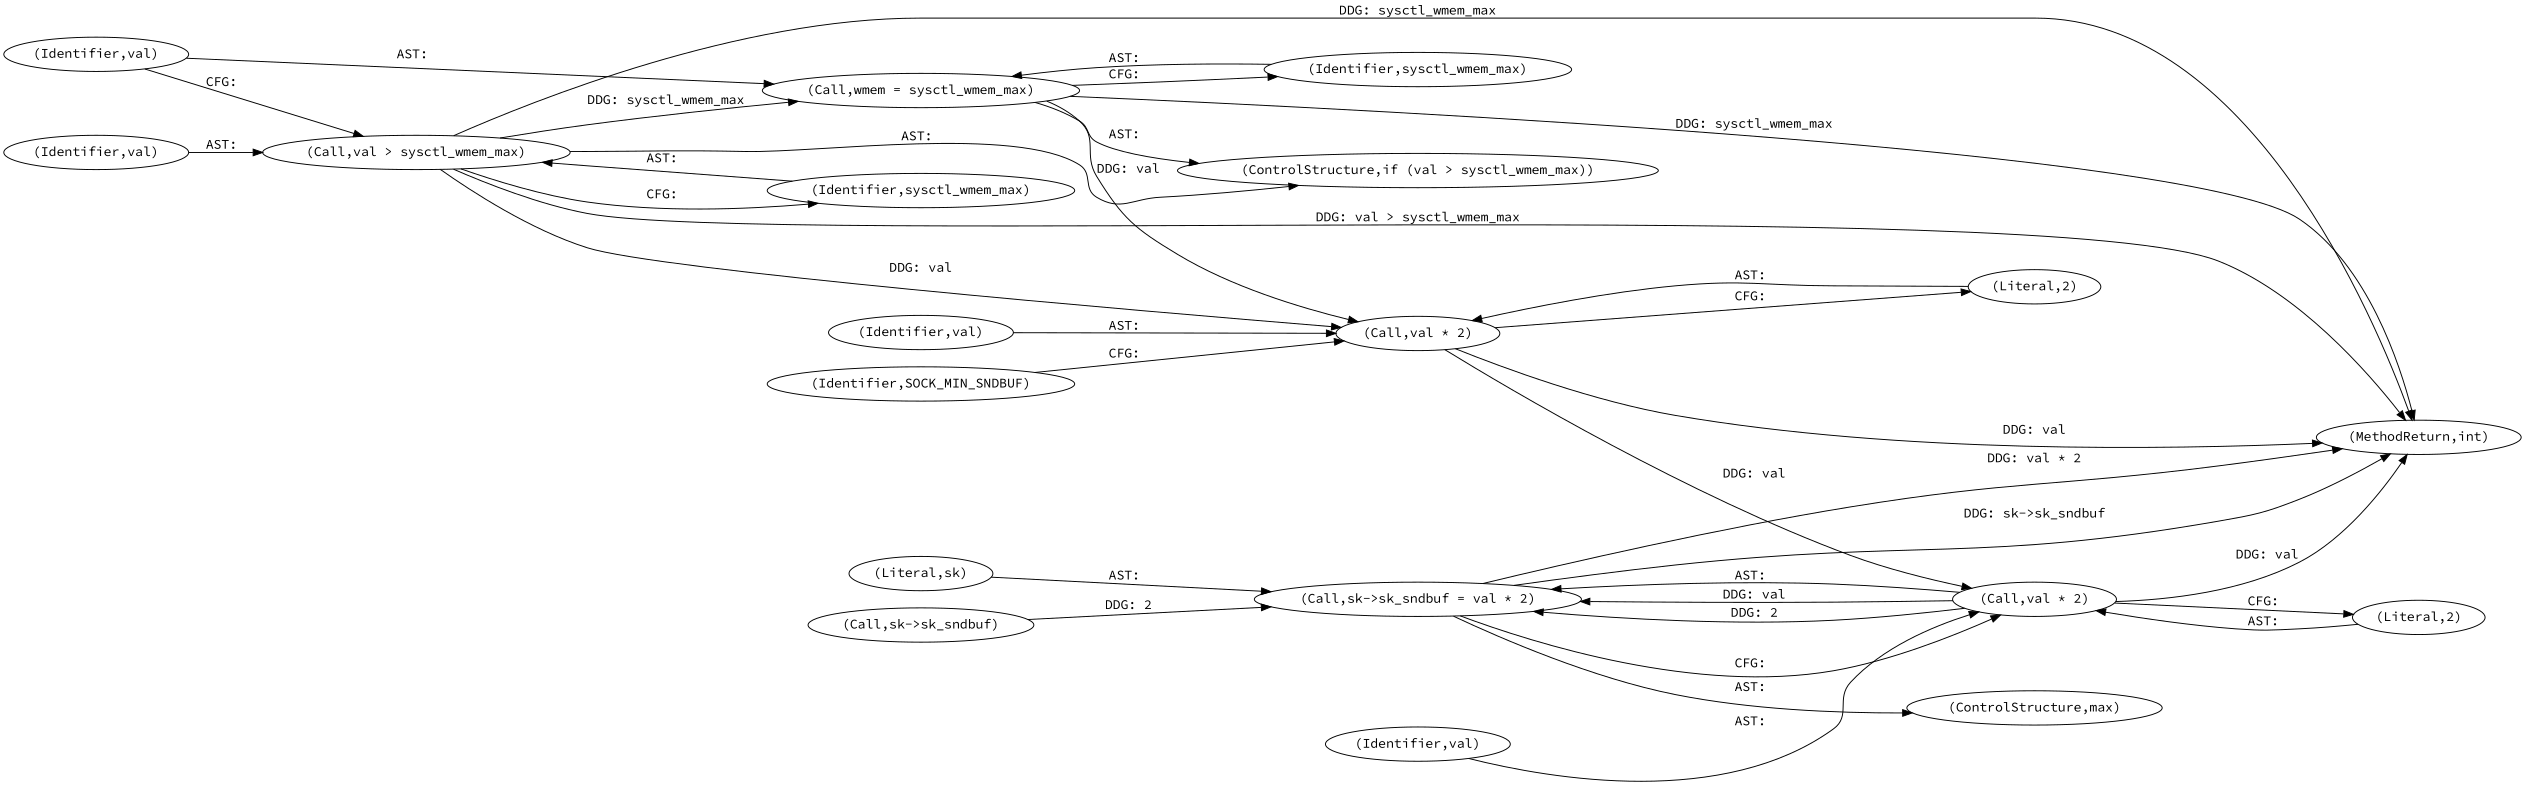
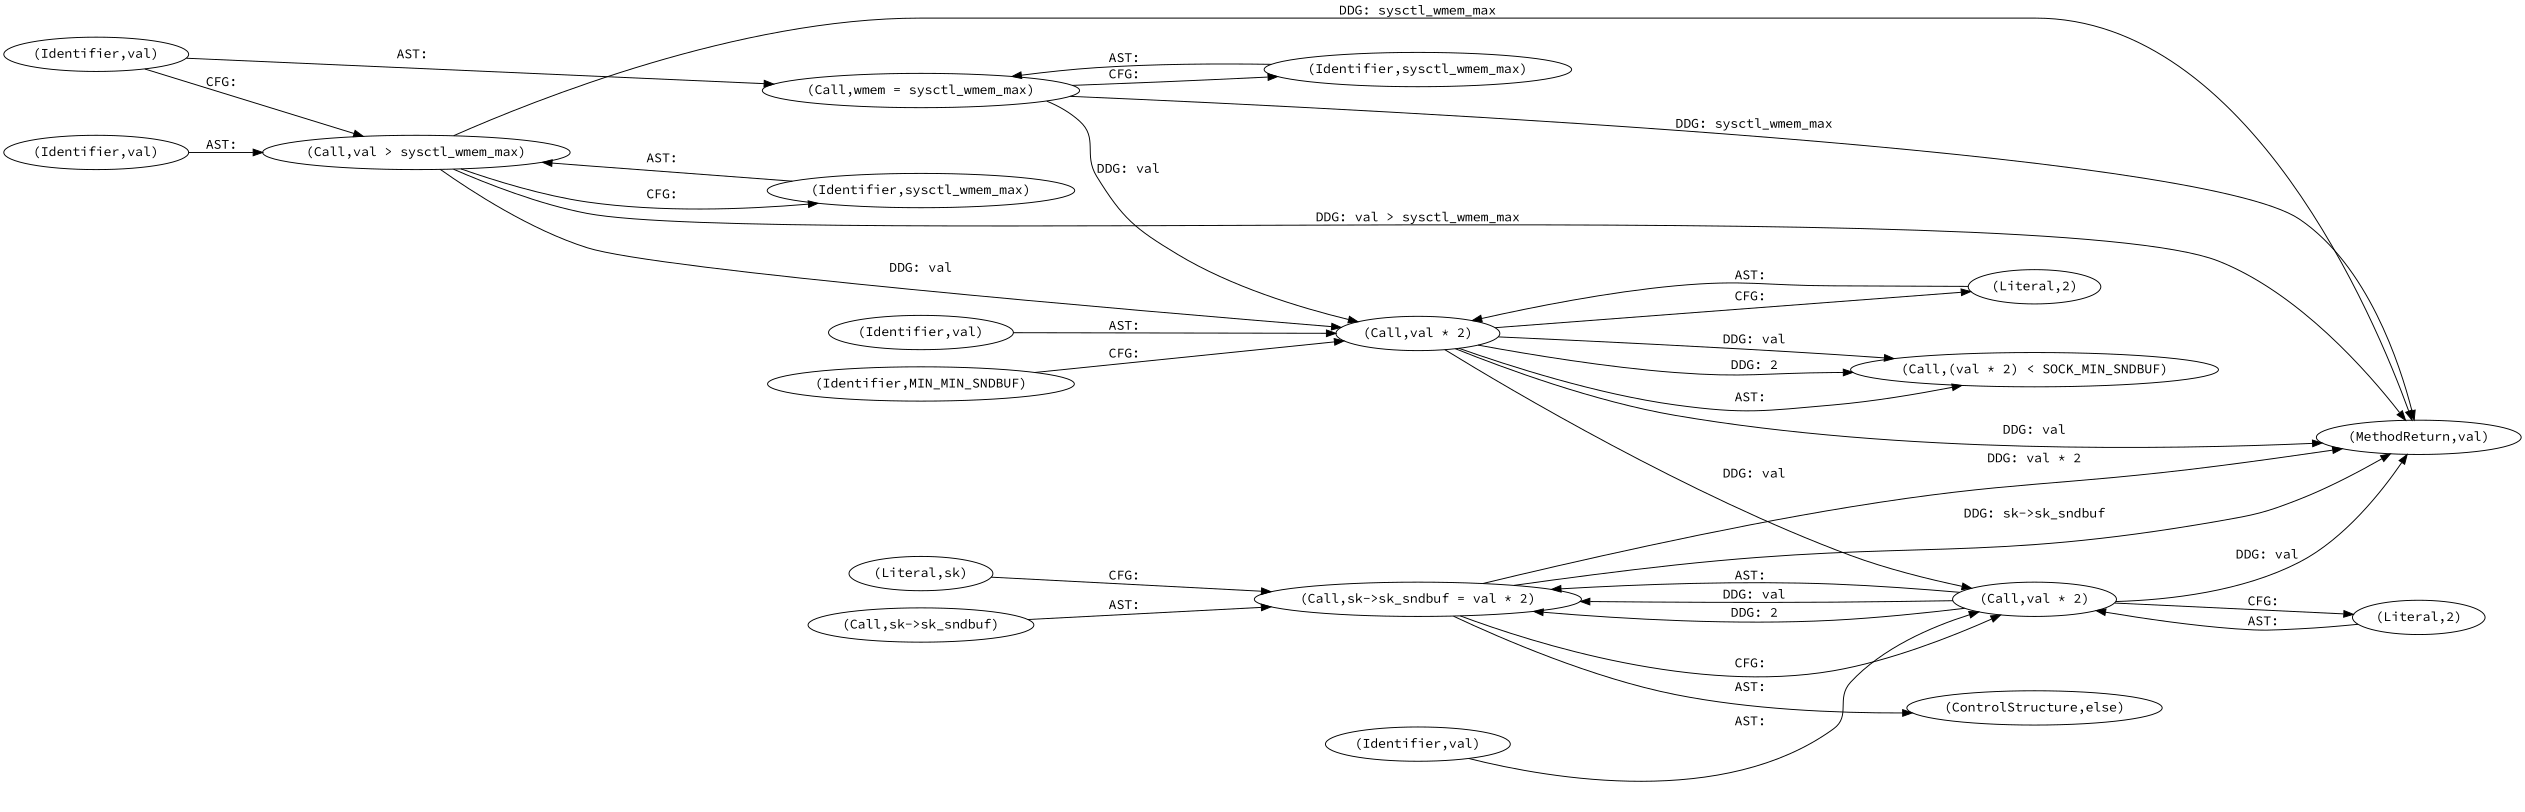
(644, 118) -> none
(1418, 171) -> none
none -> (2035, 370)
(921, 384) -> (921, 384)
(2419, 437) -> (2419, 437)
(1129, 576) -> (1129, 576)
(1129, 605) -> (1129, 605)
(2035, 708) -> (2035, 708)
